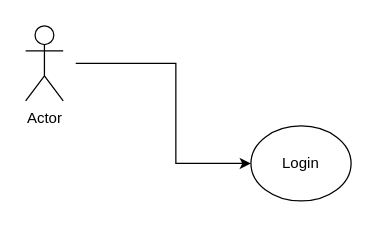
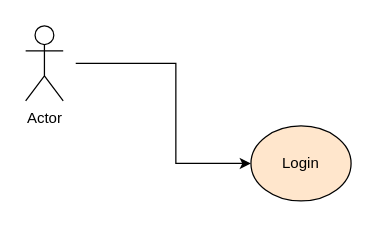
(301, 163) -> (301, 163)
